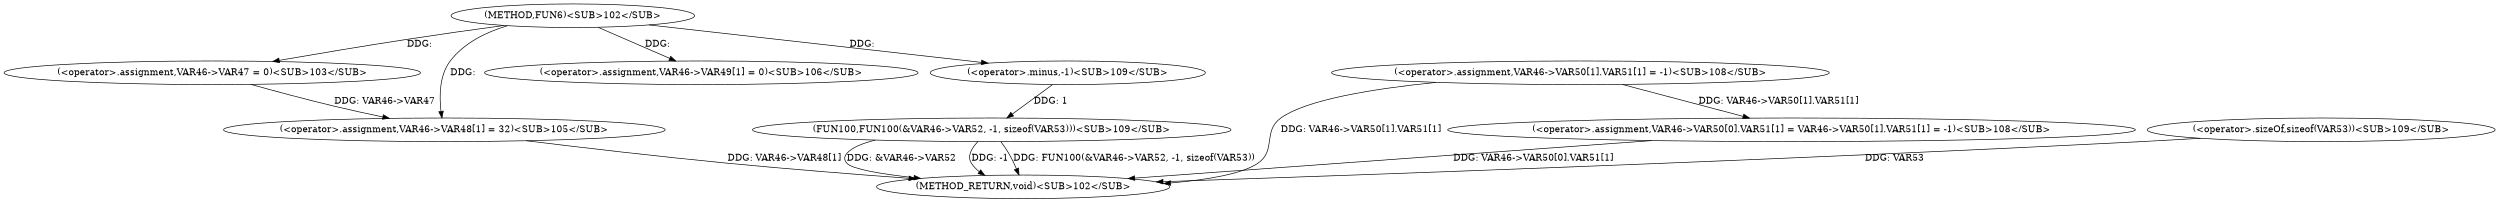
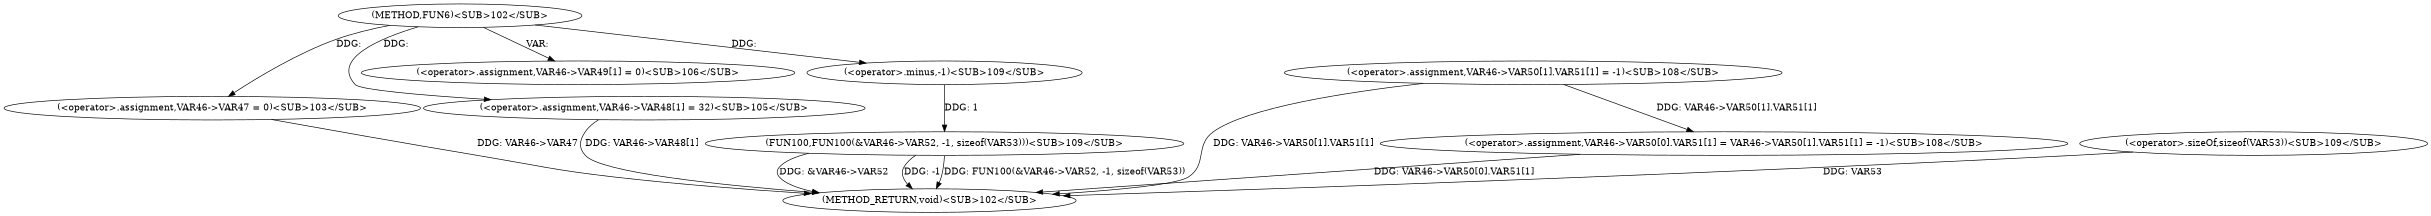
(659, 44) -> (539, 44)
(317, 102) -> (537, 166)
